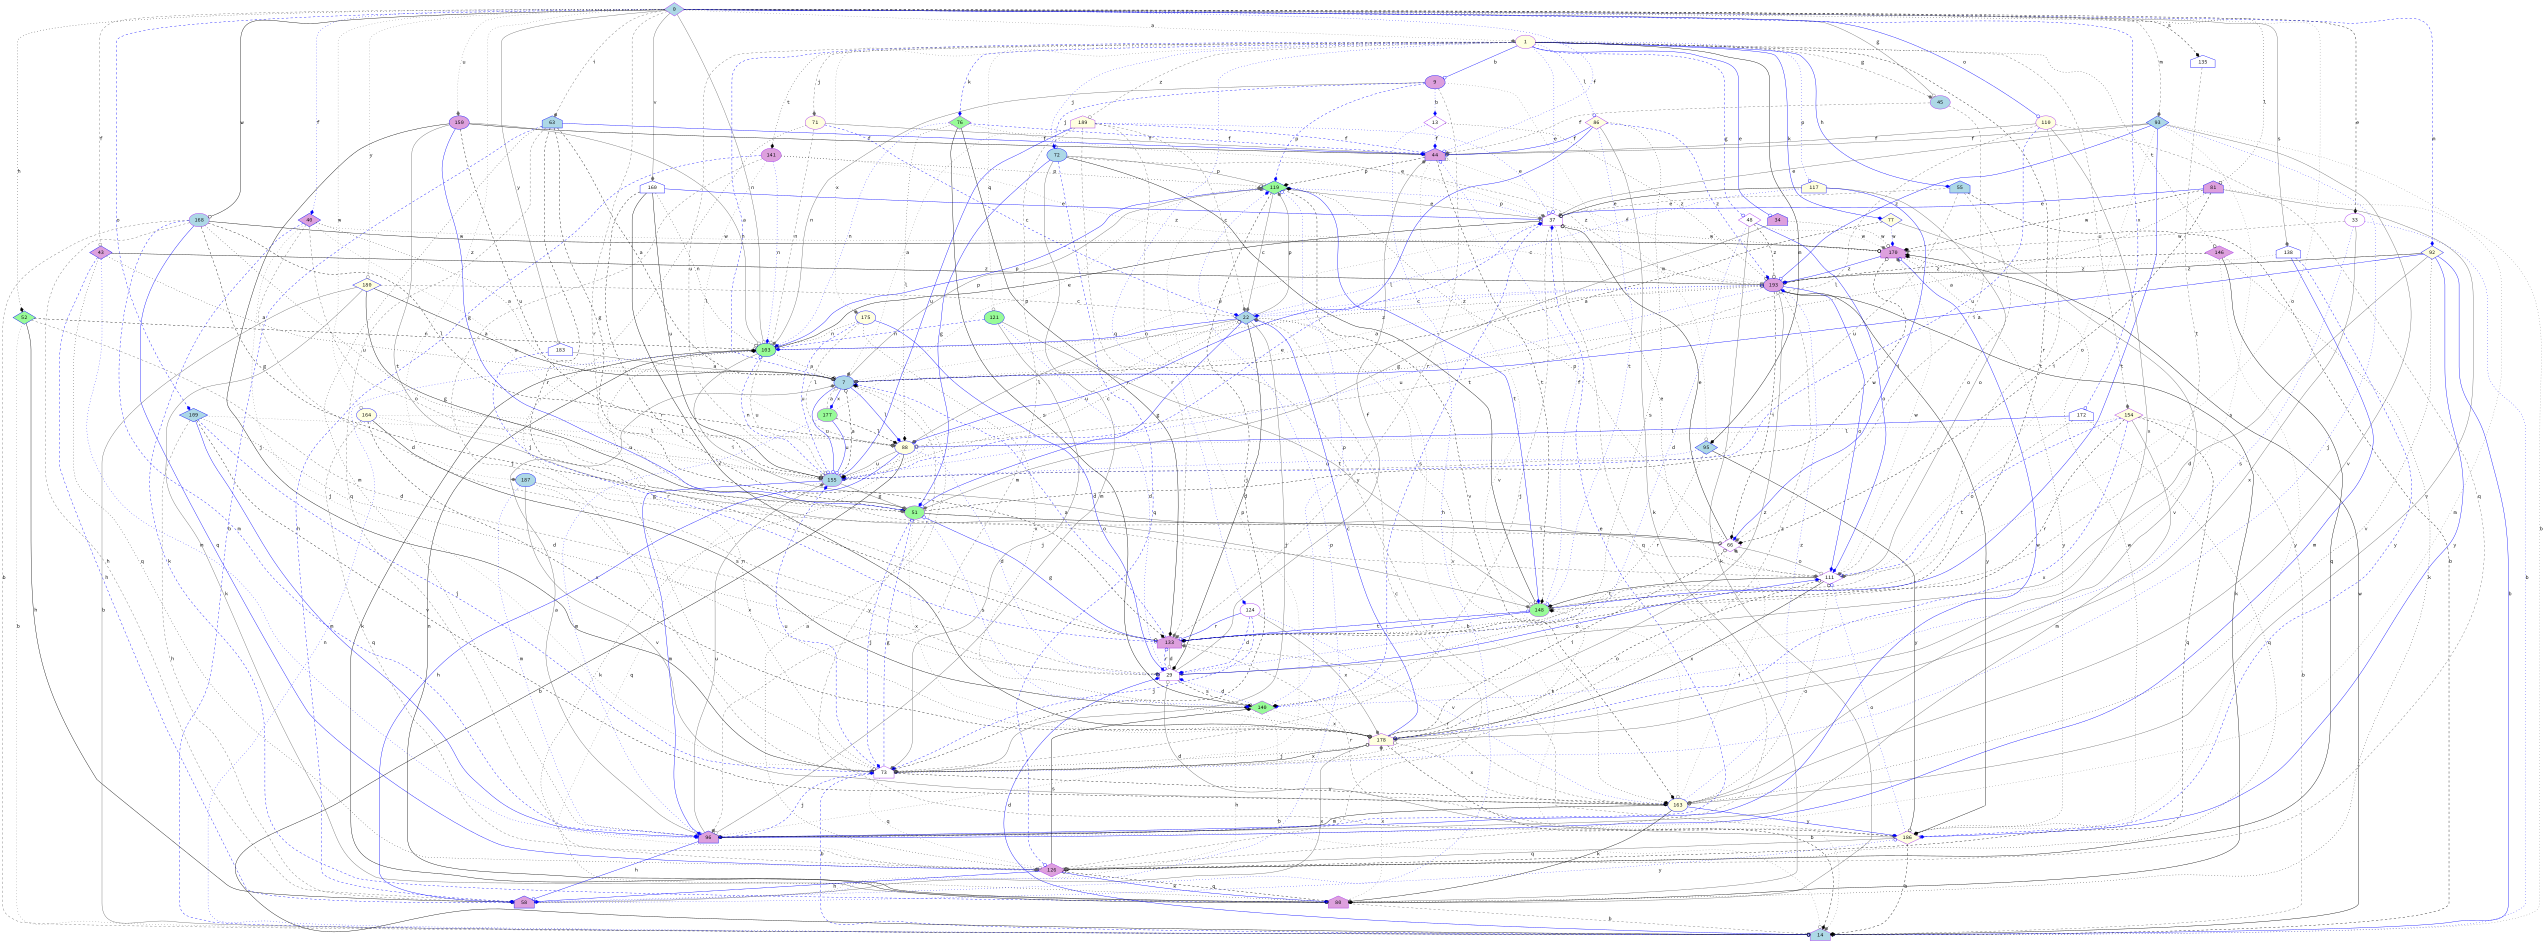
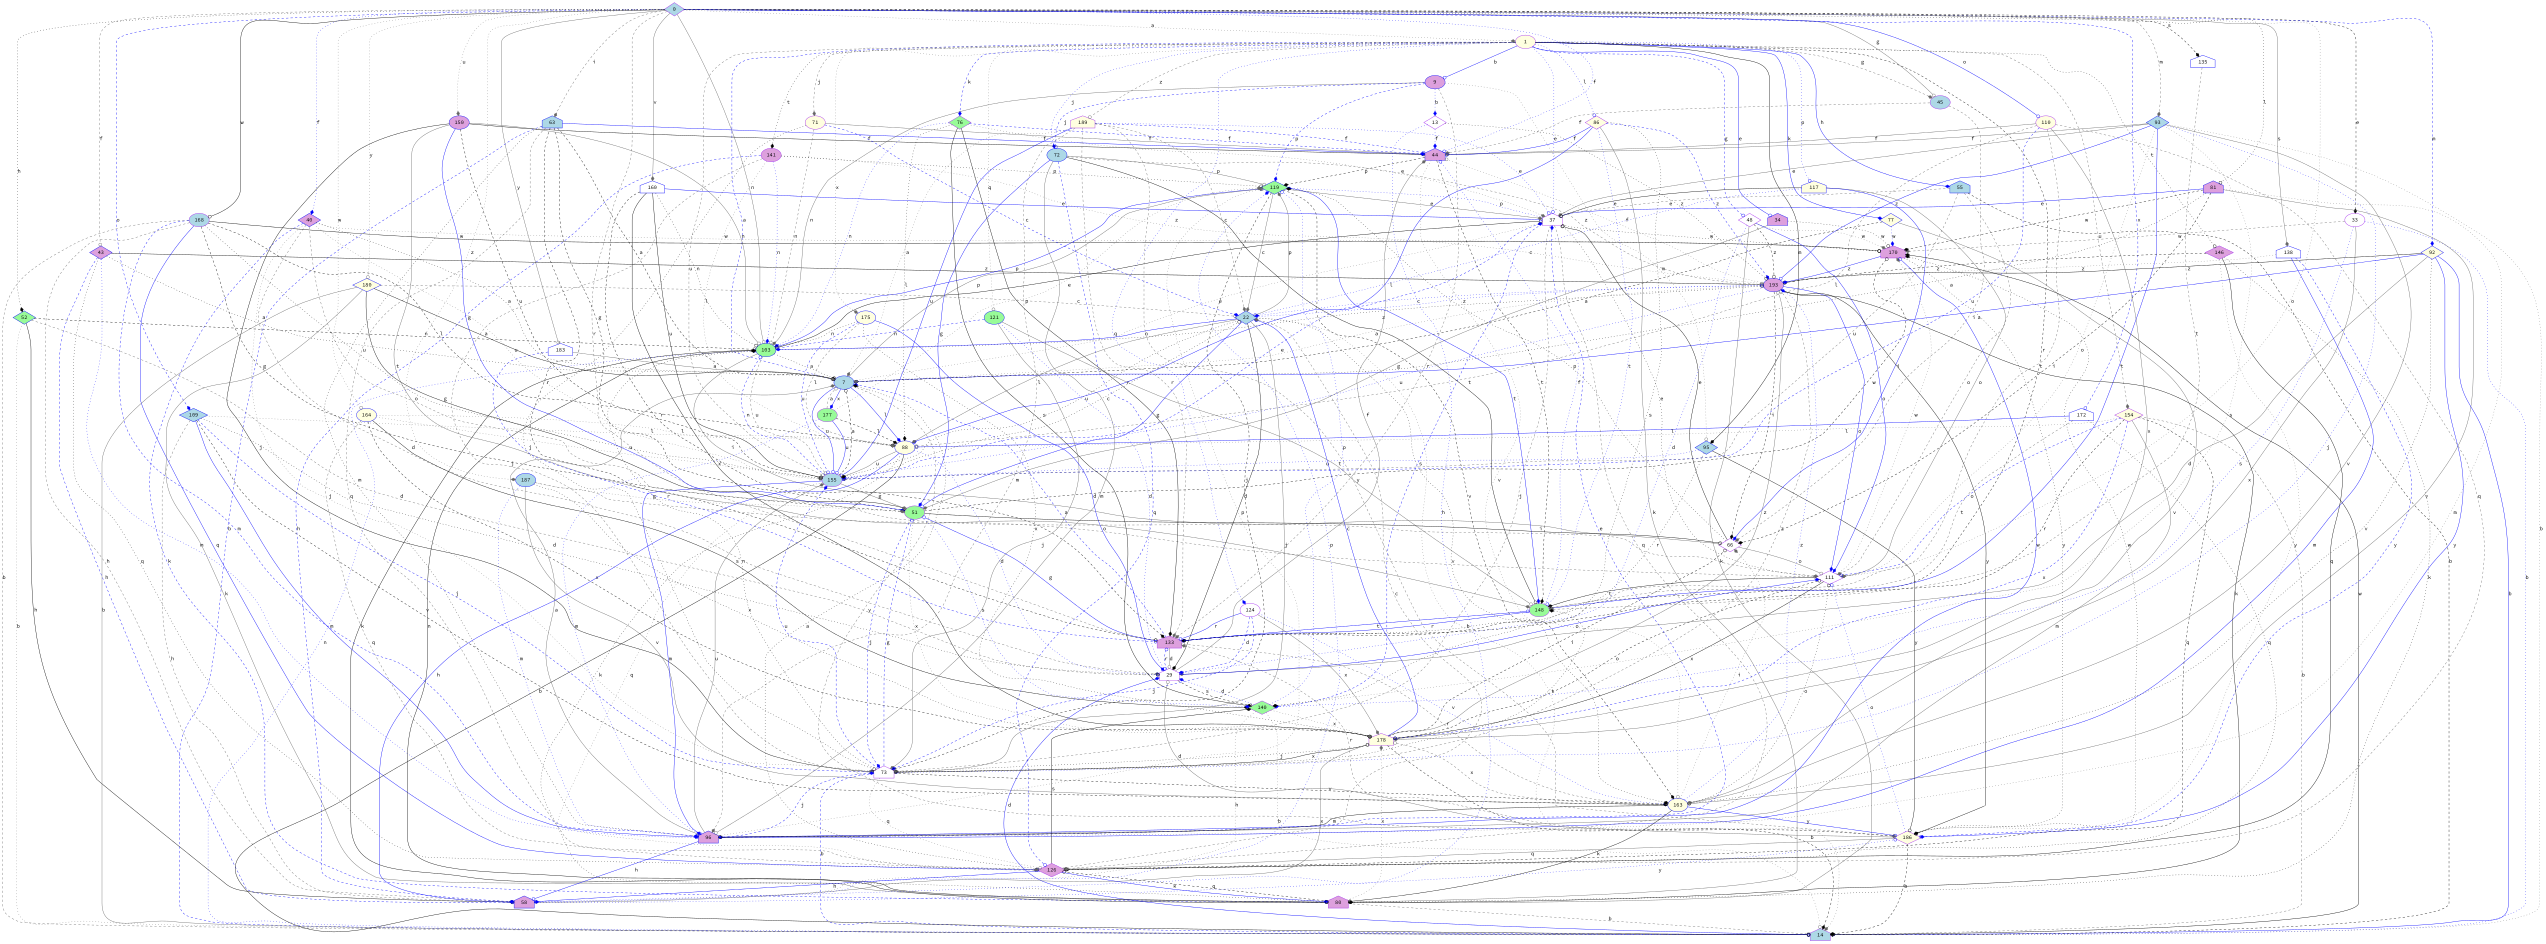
(1790, 821) -> (1791, 821)
